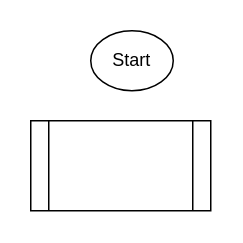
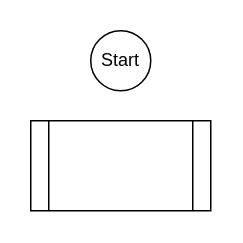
(132, 61) -> (121, 61)
